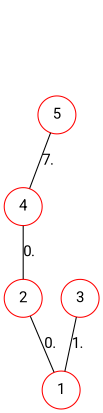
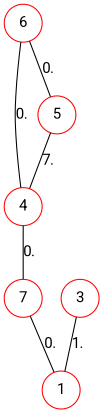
none -> (23, 23)
(23, 298) -> (23, 298)
